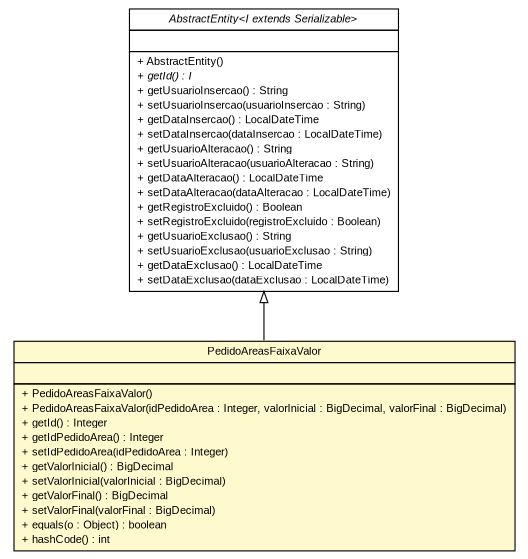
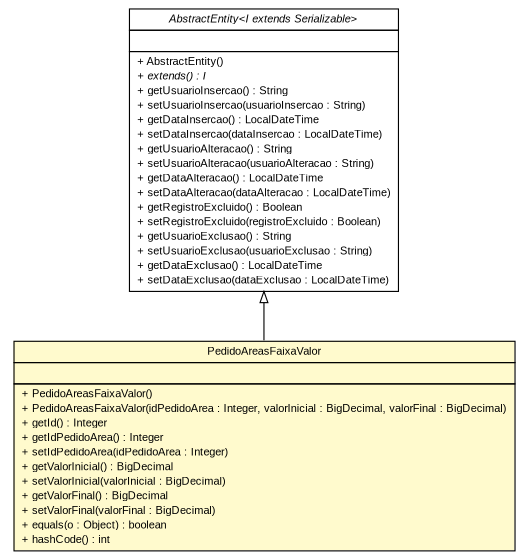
(165, 76) -> (172, 76)
